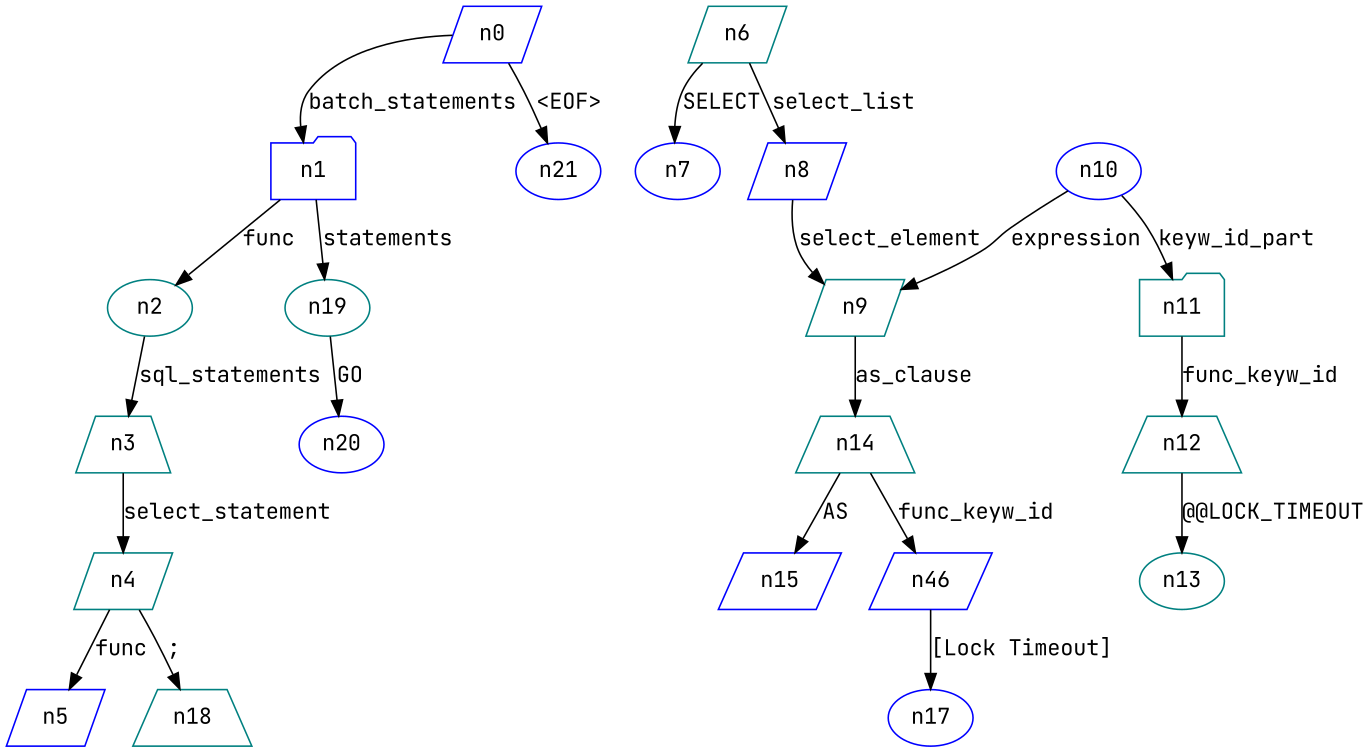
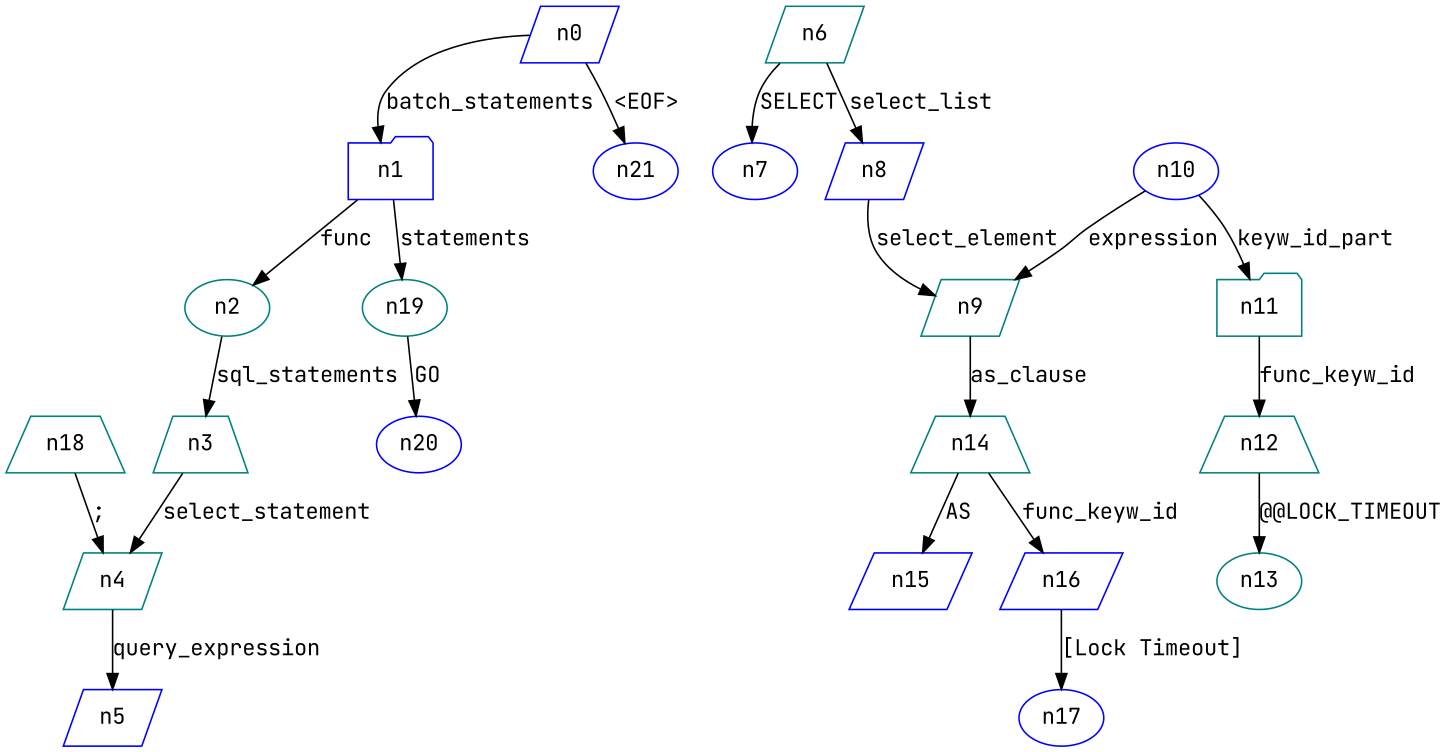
(931, 581) -> (1061, 581)
(157, 642) -> (86, 505)
(122, 650) -> (217, 650)
